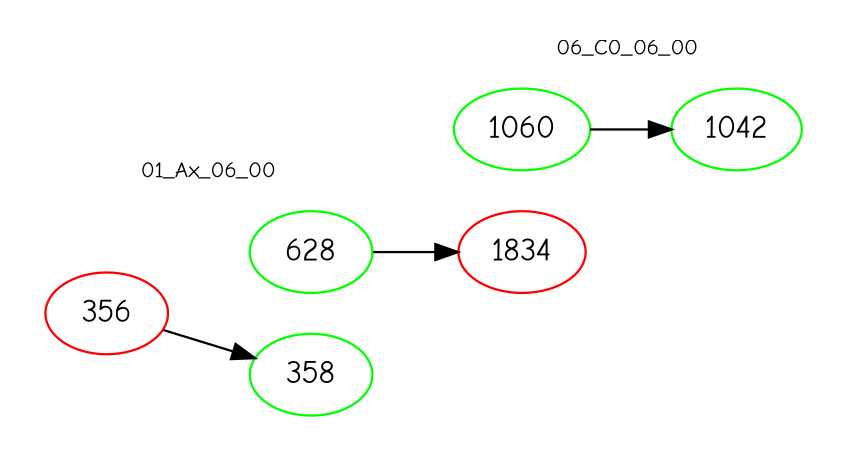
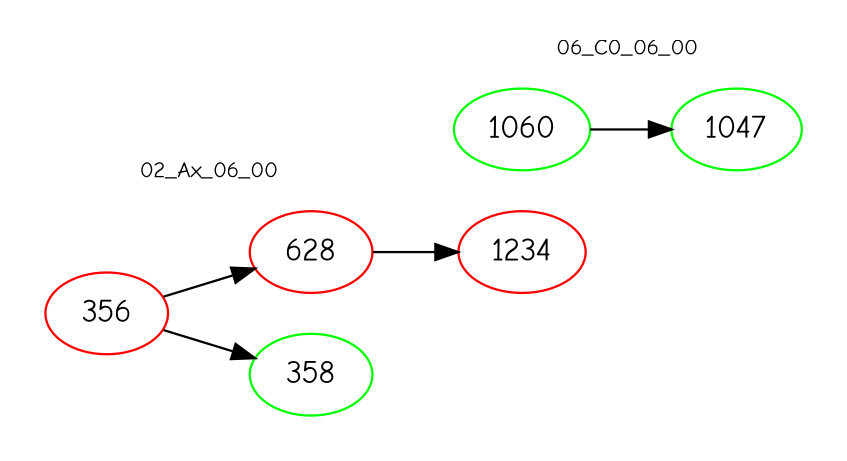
(737, 129) -> (737, 129)
(209, 171) -> (209, 171)
(311, 252) -> (311, 252)
(522, 252) -> (522, 252)
none -> (198, 286)
